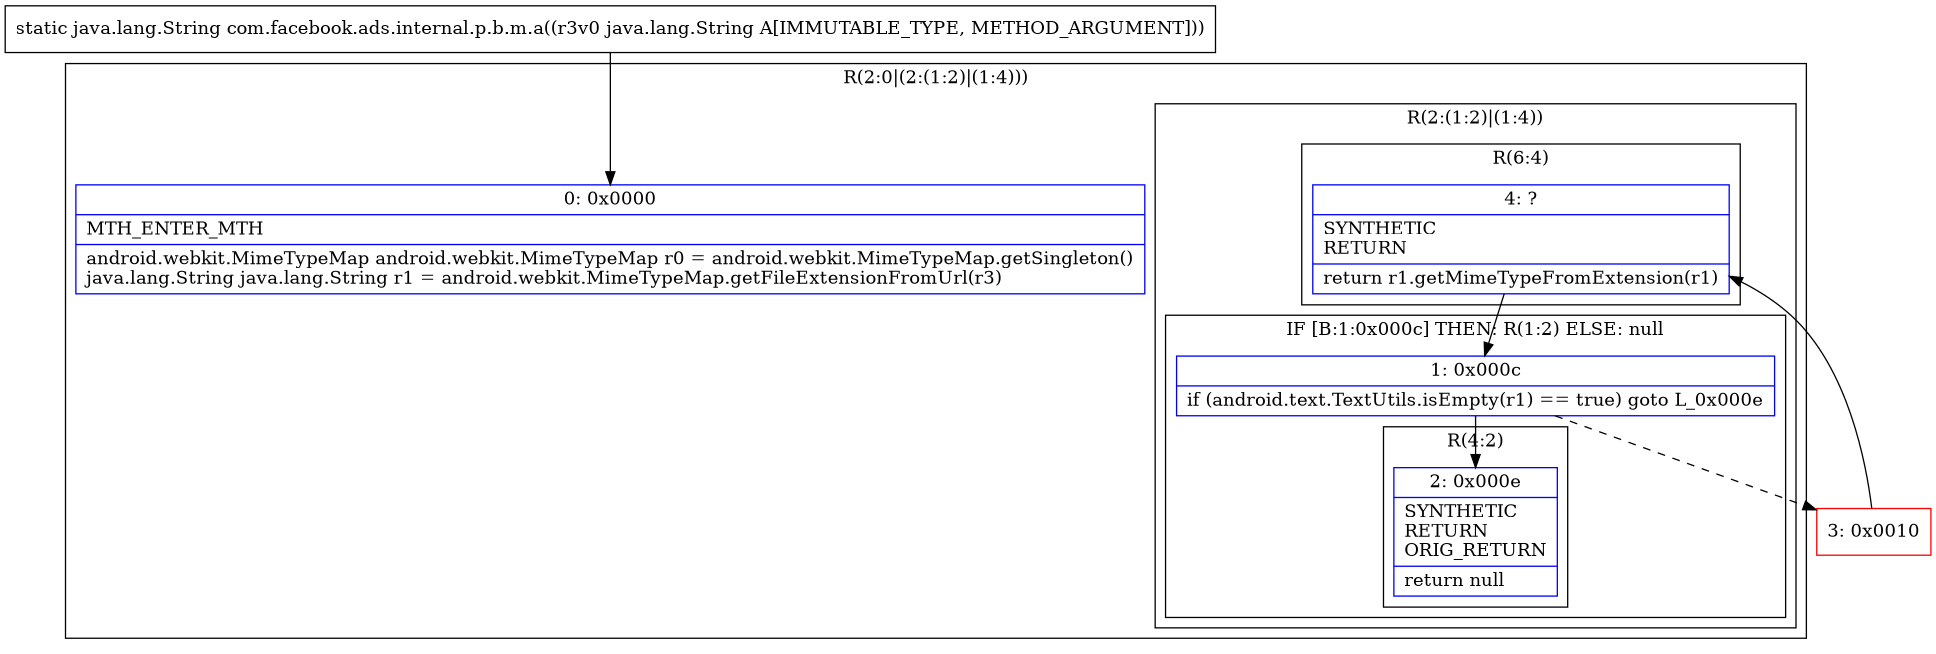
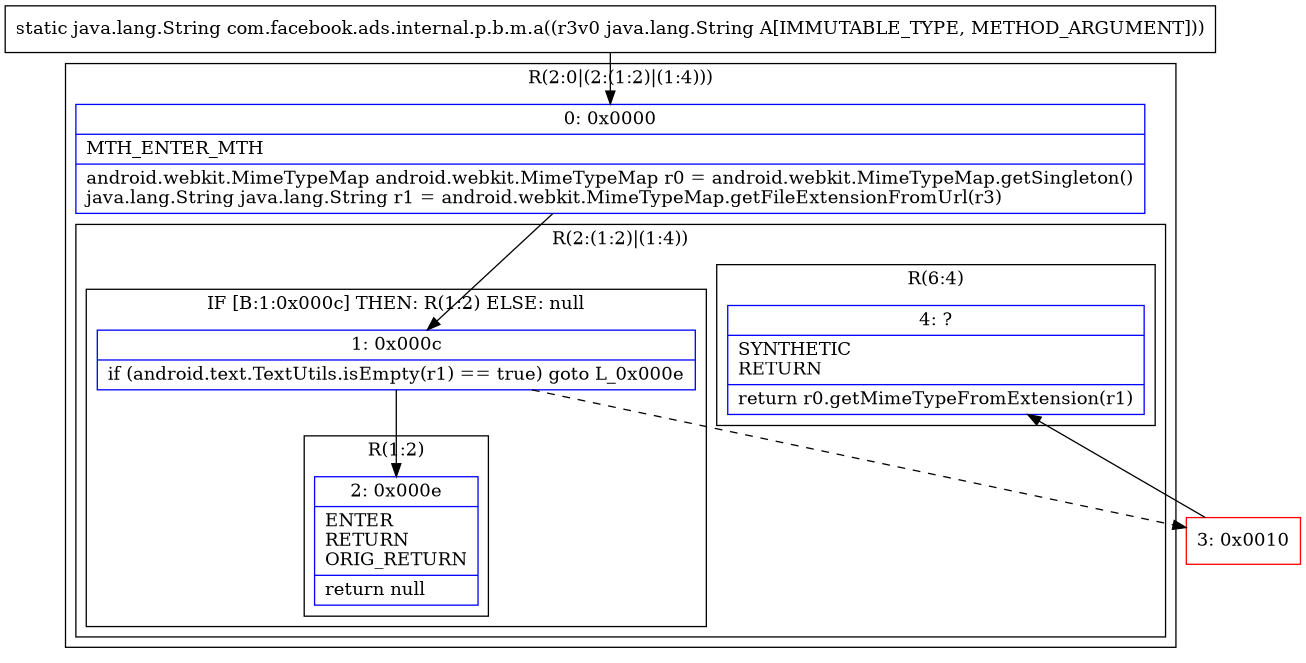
(1521, 278) -> (936, 399)
(1495, 323) -> (495, 267)
(1476, 442) -> (396, 451)
(1461, 512) -> (359, 521)
